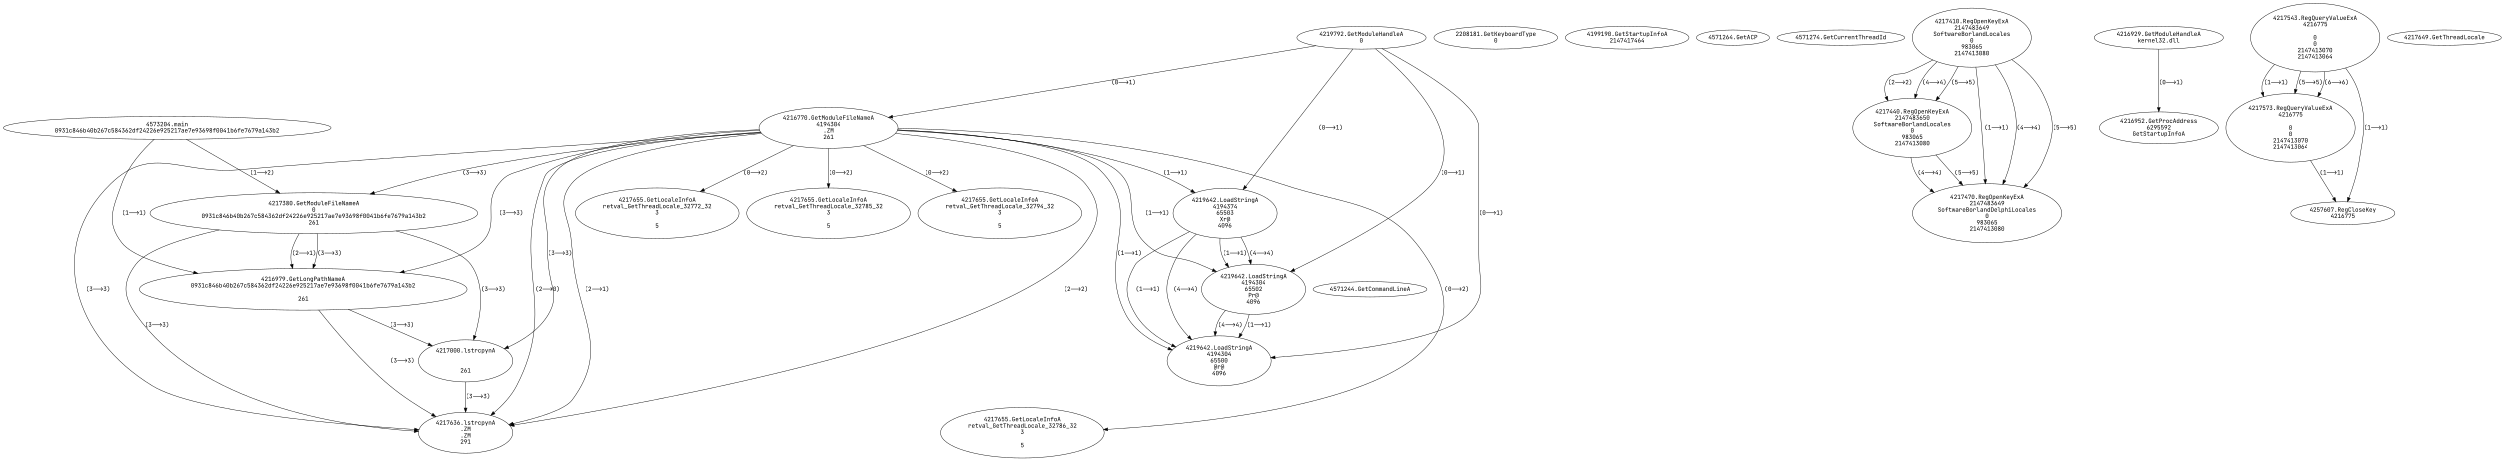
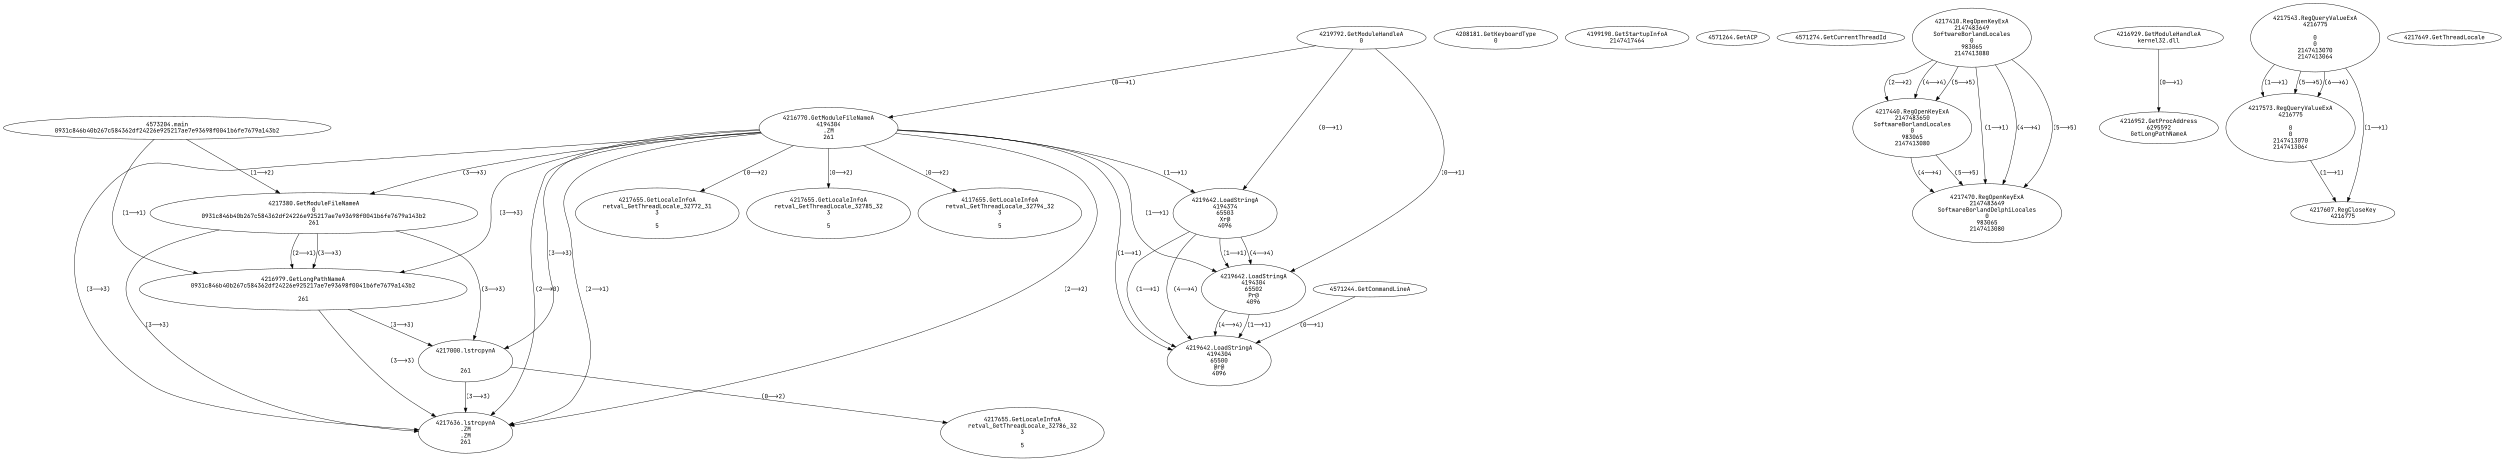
(1496, 38) -> (1496, 38)
(2159, 128) -> (2159, 128)
(657, 213) -> (657, 213)
(1000, 213) -> (1000, 213)
(2343, 213) -> (2343, 213)
(1381, 215) -> (727, 395)
(1479, 259) -> (1308, 319)
(466, 433) -> (466, 433)
